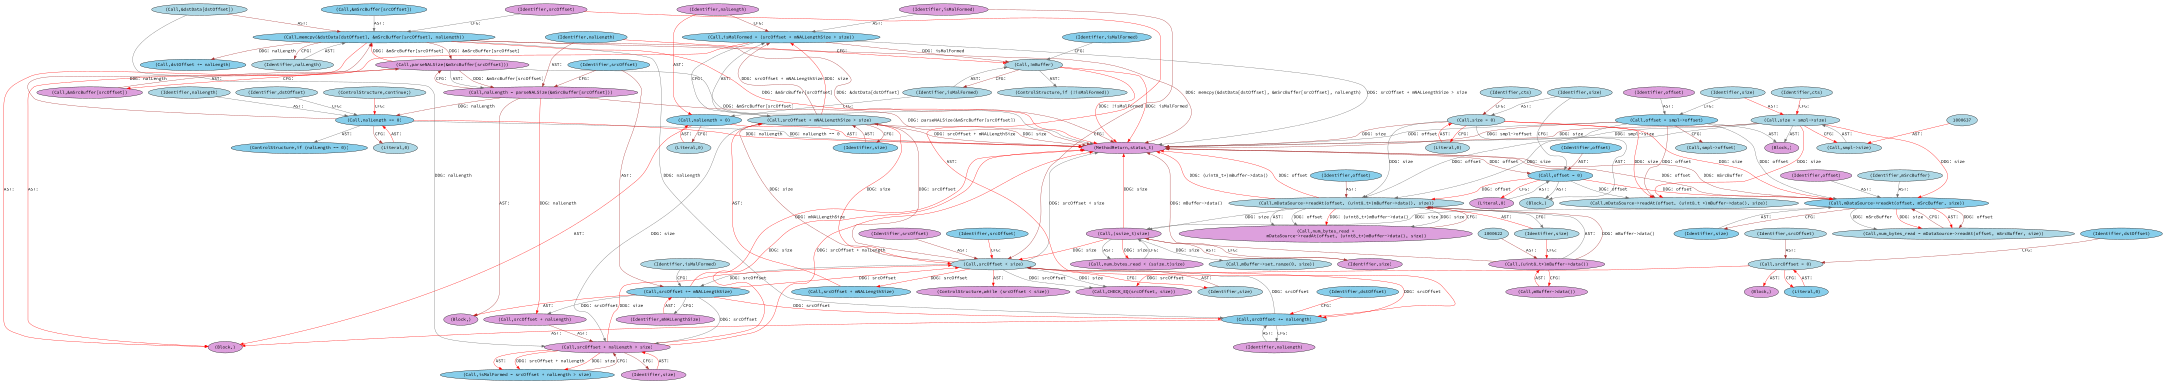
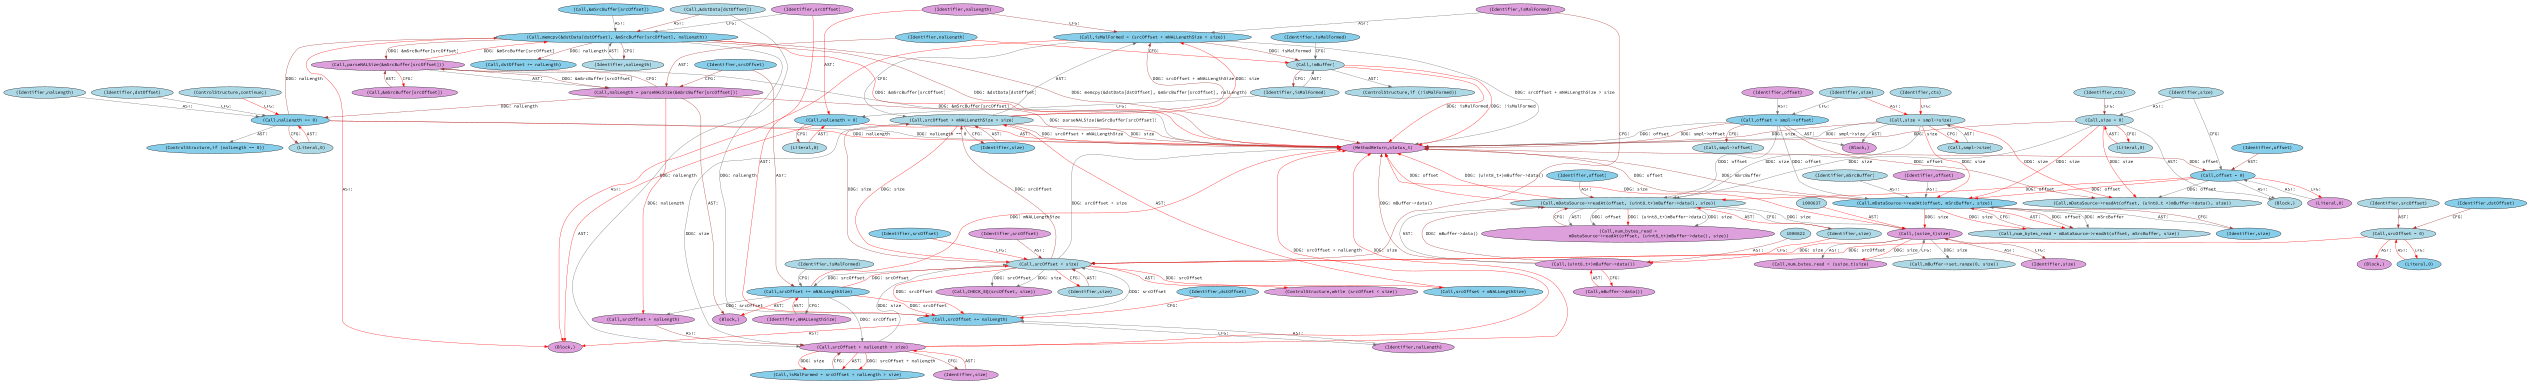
(1910, 133) -> (1863, 218)
(1525, 210) -> (1925, 217)
(1442, 270) -> (1795, 254)
(717, 275) -> (894, 285)
